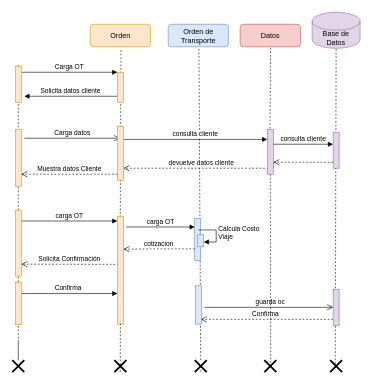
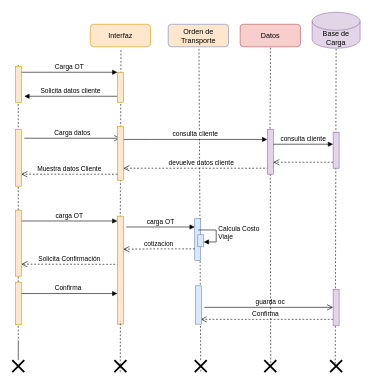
(121, 36) -> (121, 36)
(198, 36) -> (198, 36)
(336, 38) -> (336, 38)
